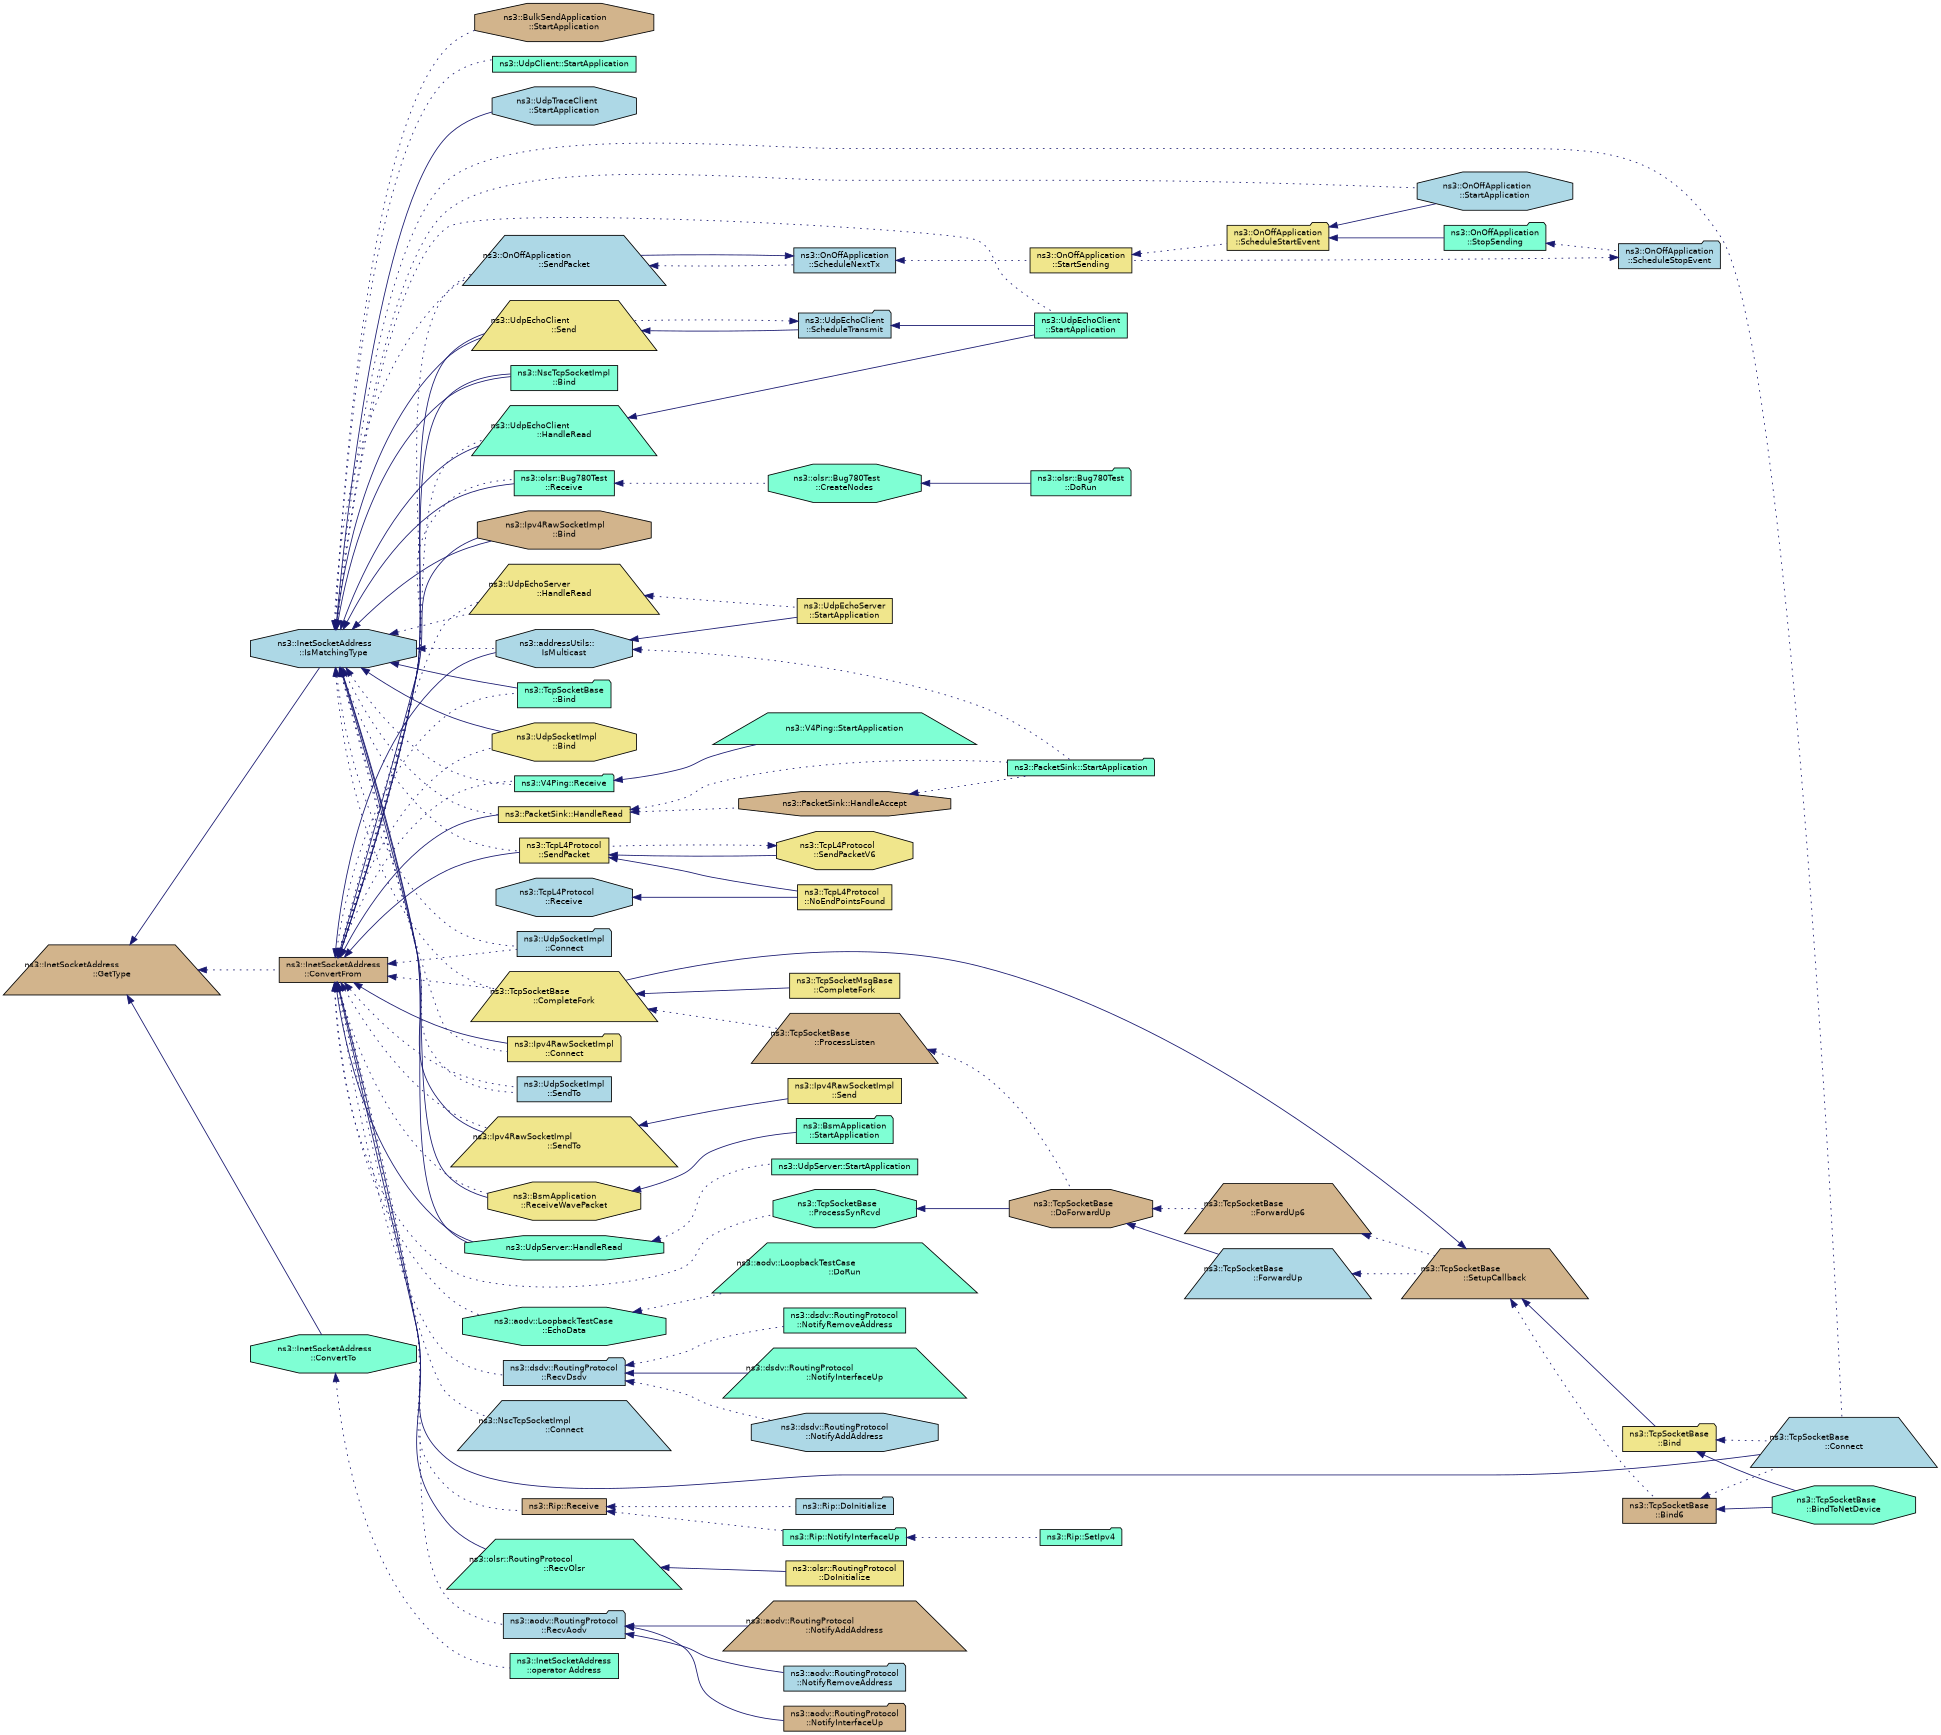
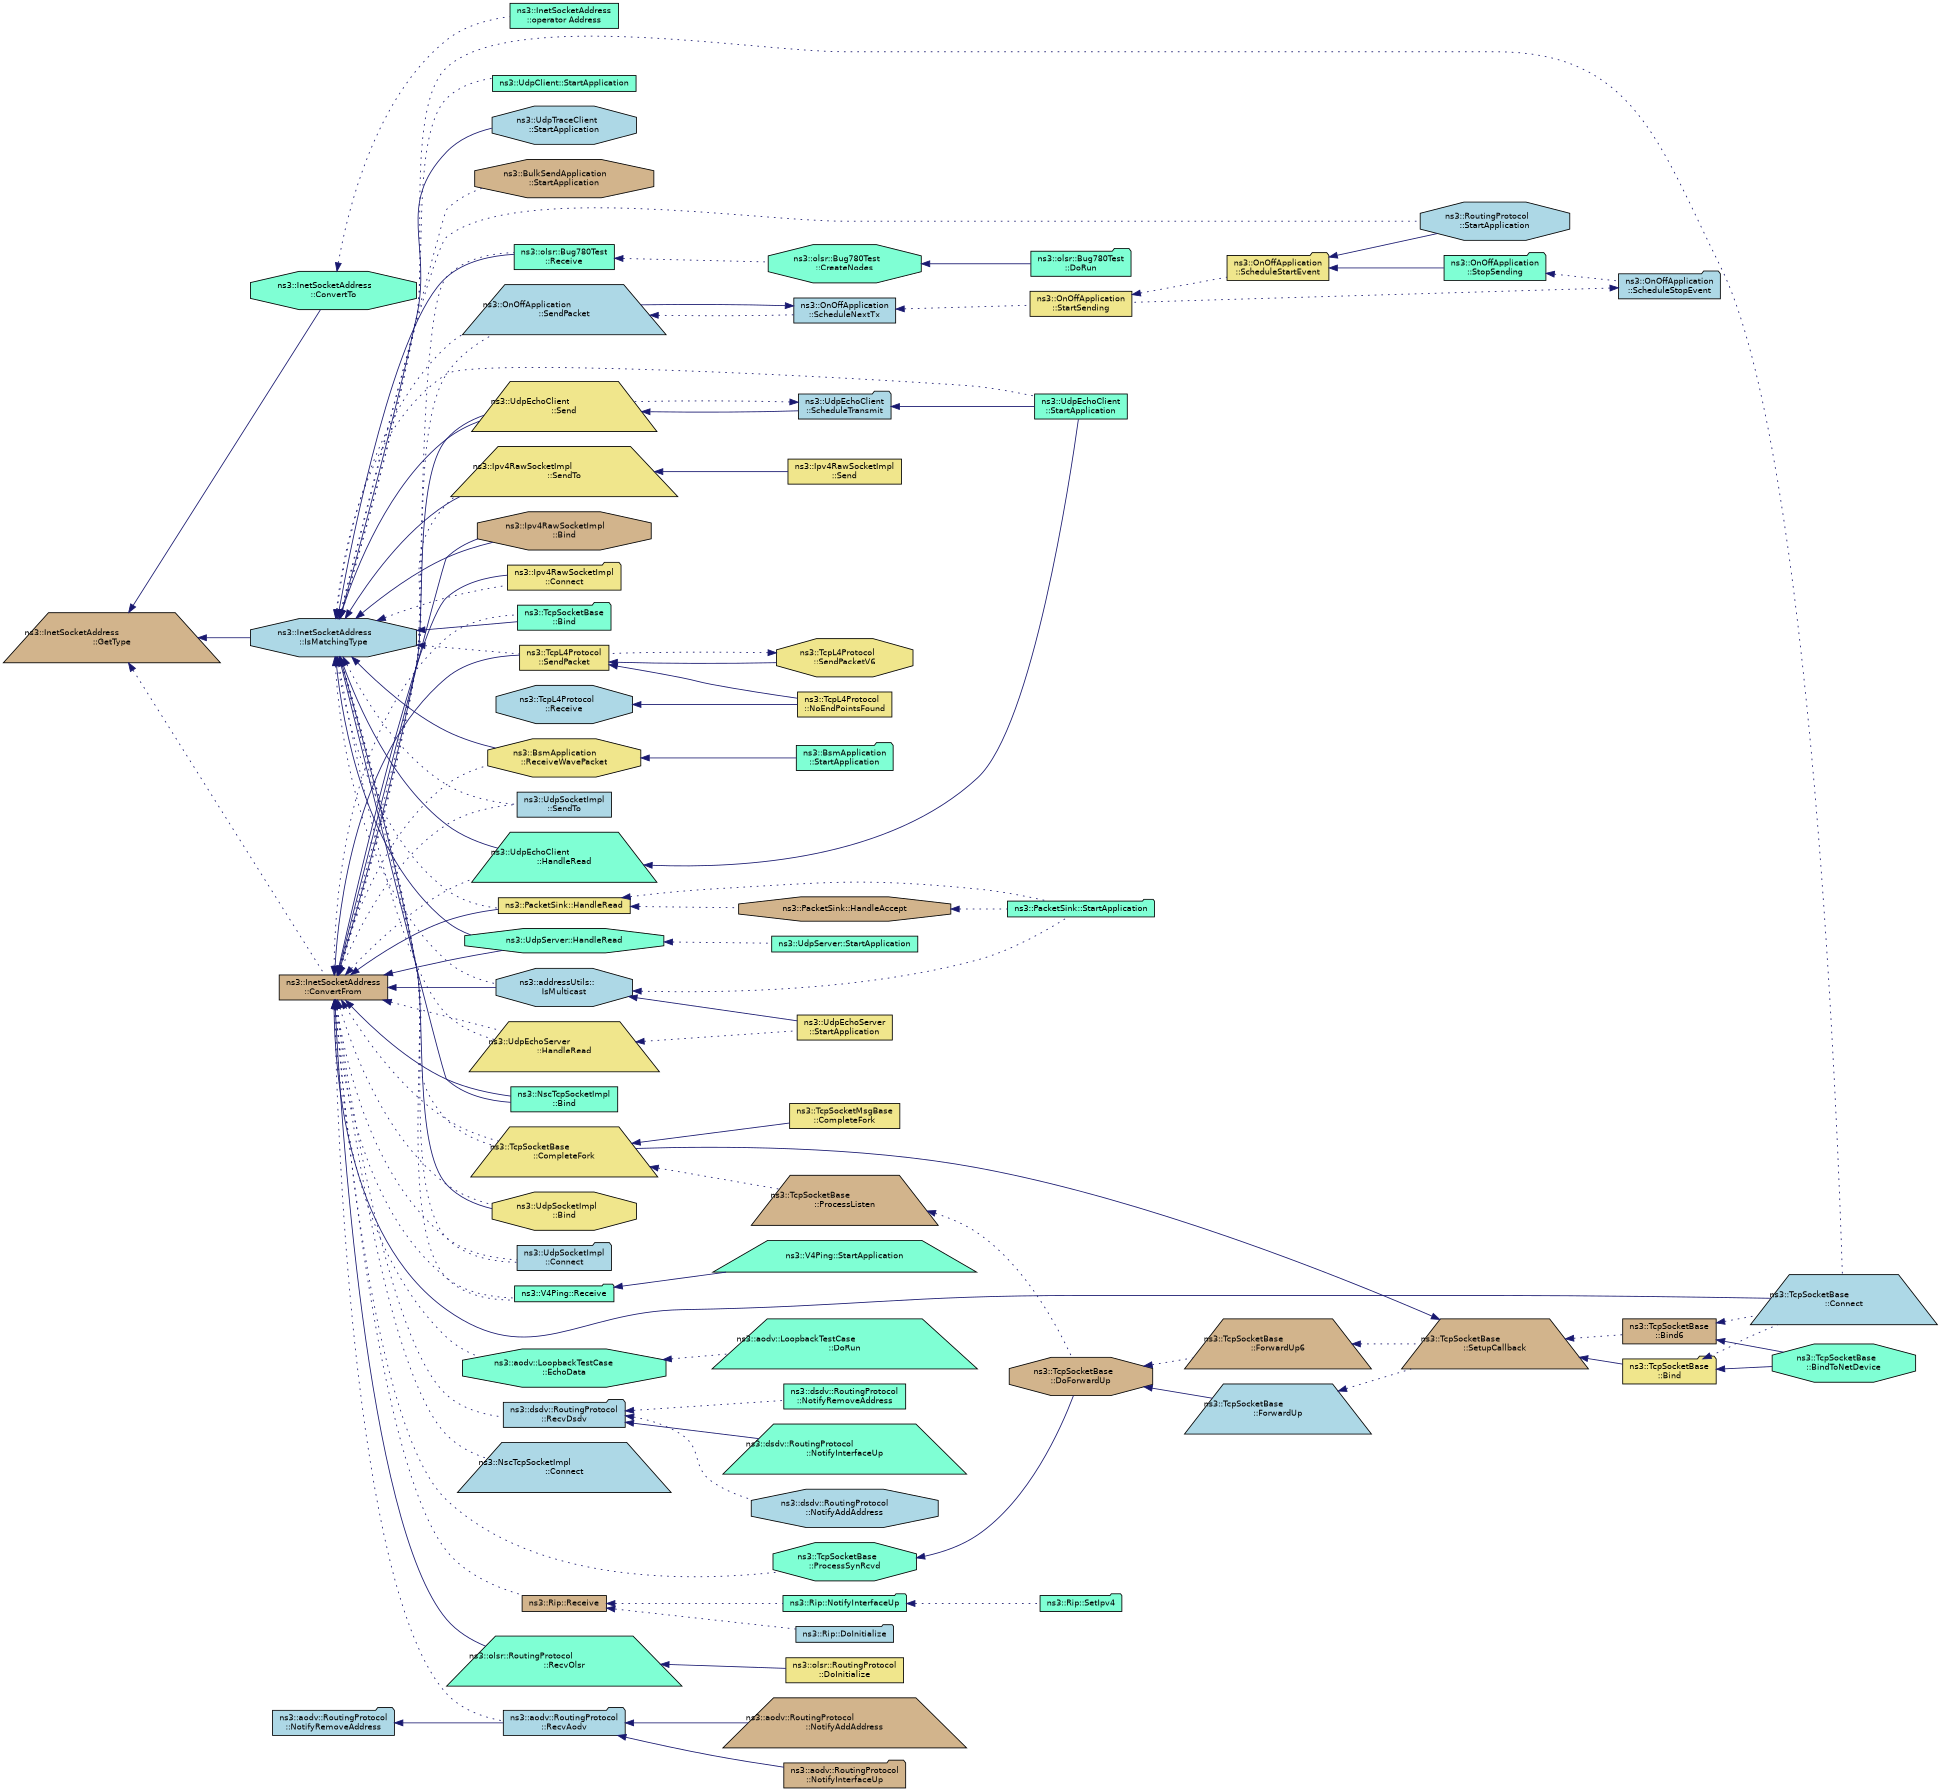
(1495, 191) -> (1495, 221)
(708, 1657) -> (453, 1723)
